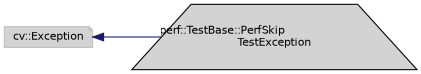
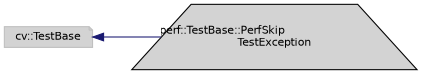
(48, 37) -> (48, 37)
